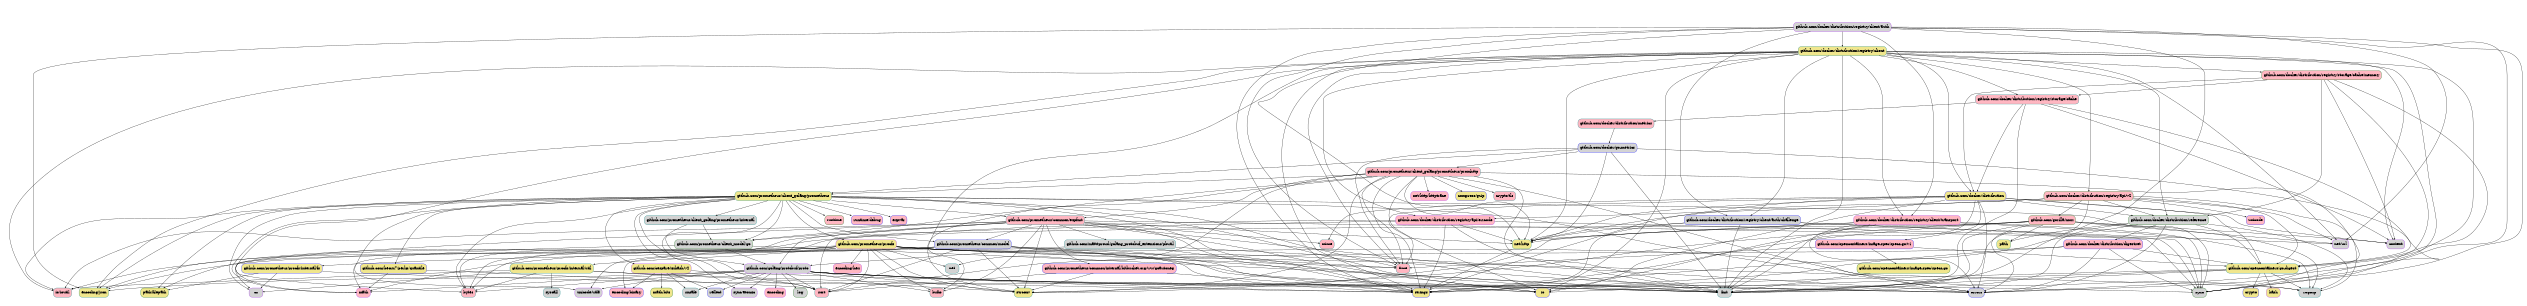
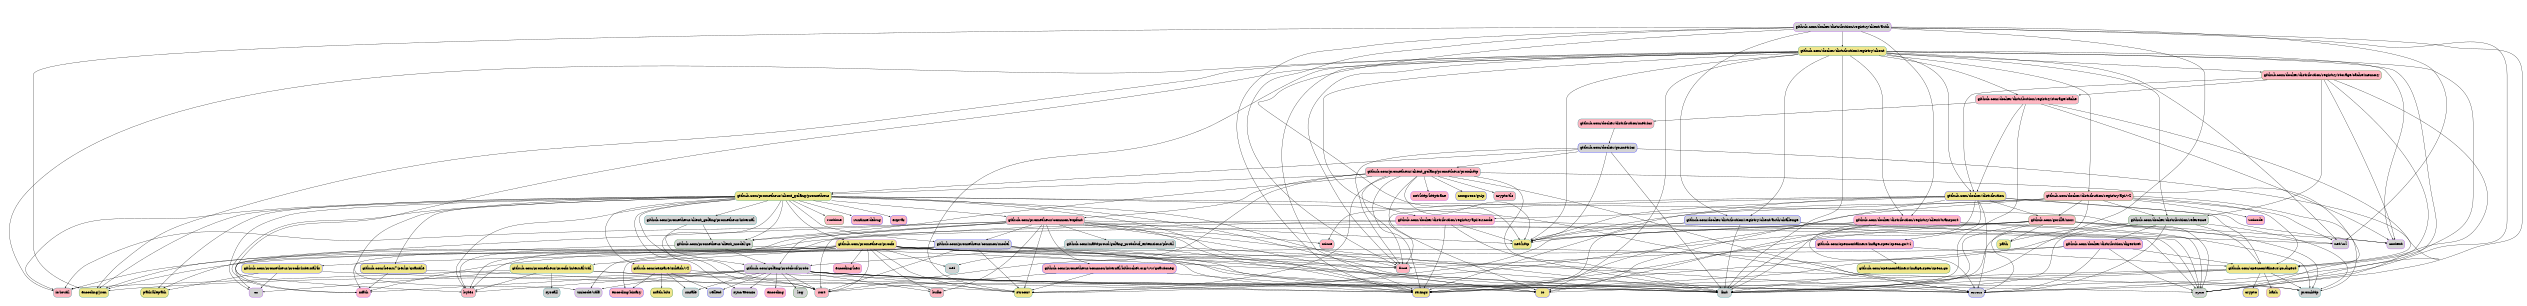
(1111, 205) -> none
(2066, 207) -> (2012, 208)
(1472, 268) -> (1751, 234)
(2310, 293) -> (2310, 293)
